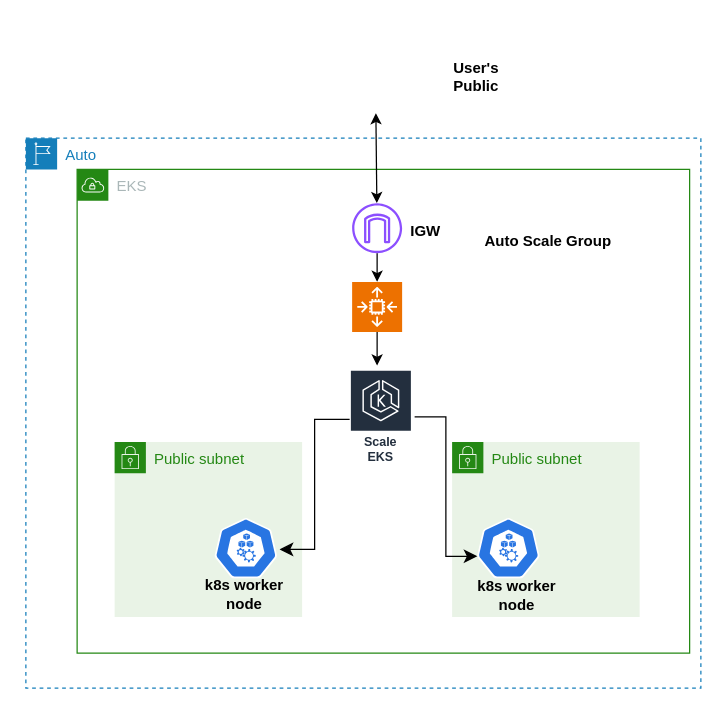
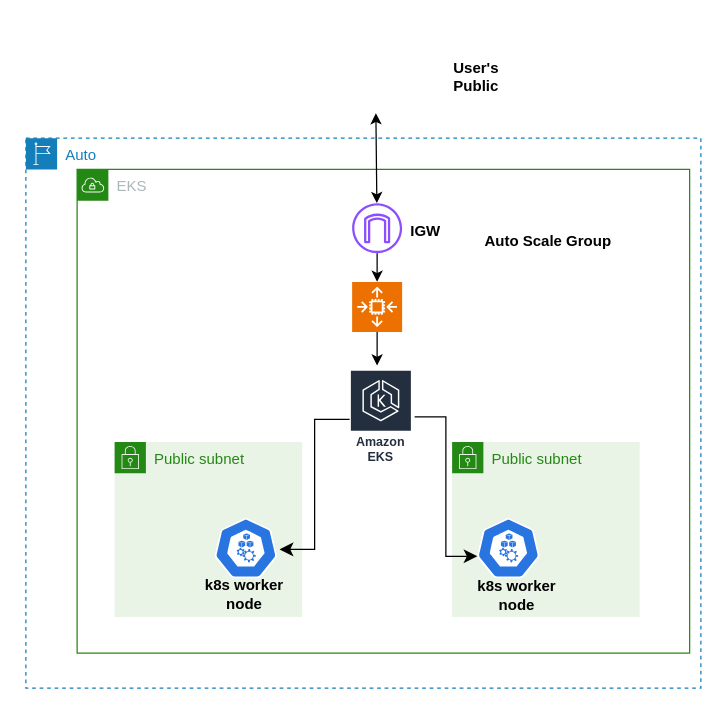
(381, 457) -> (381, 449)
